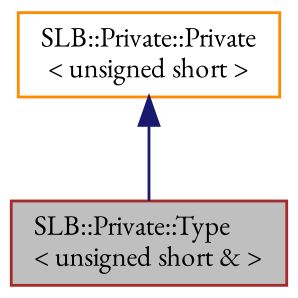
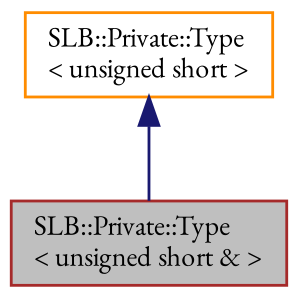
(149, 55) -> (149, 55)
